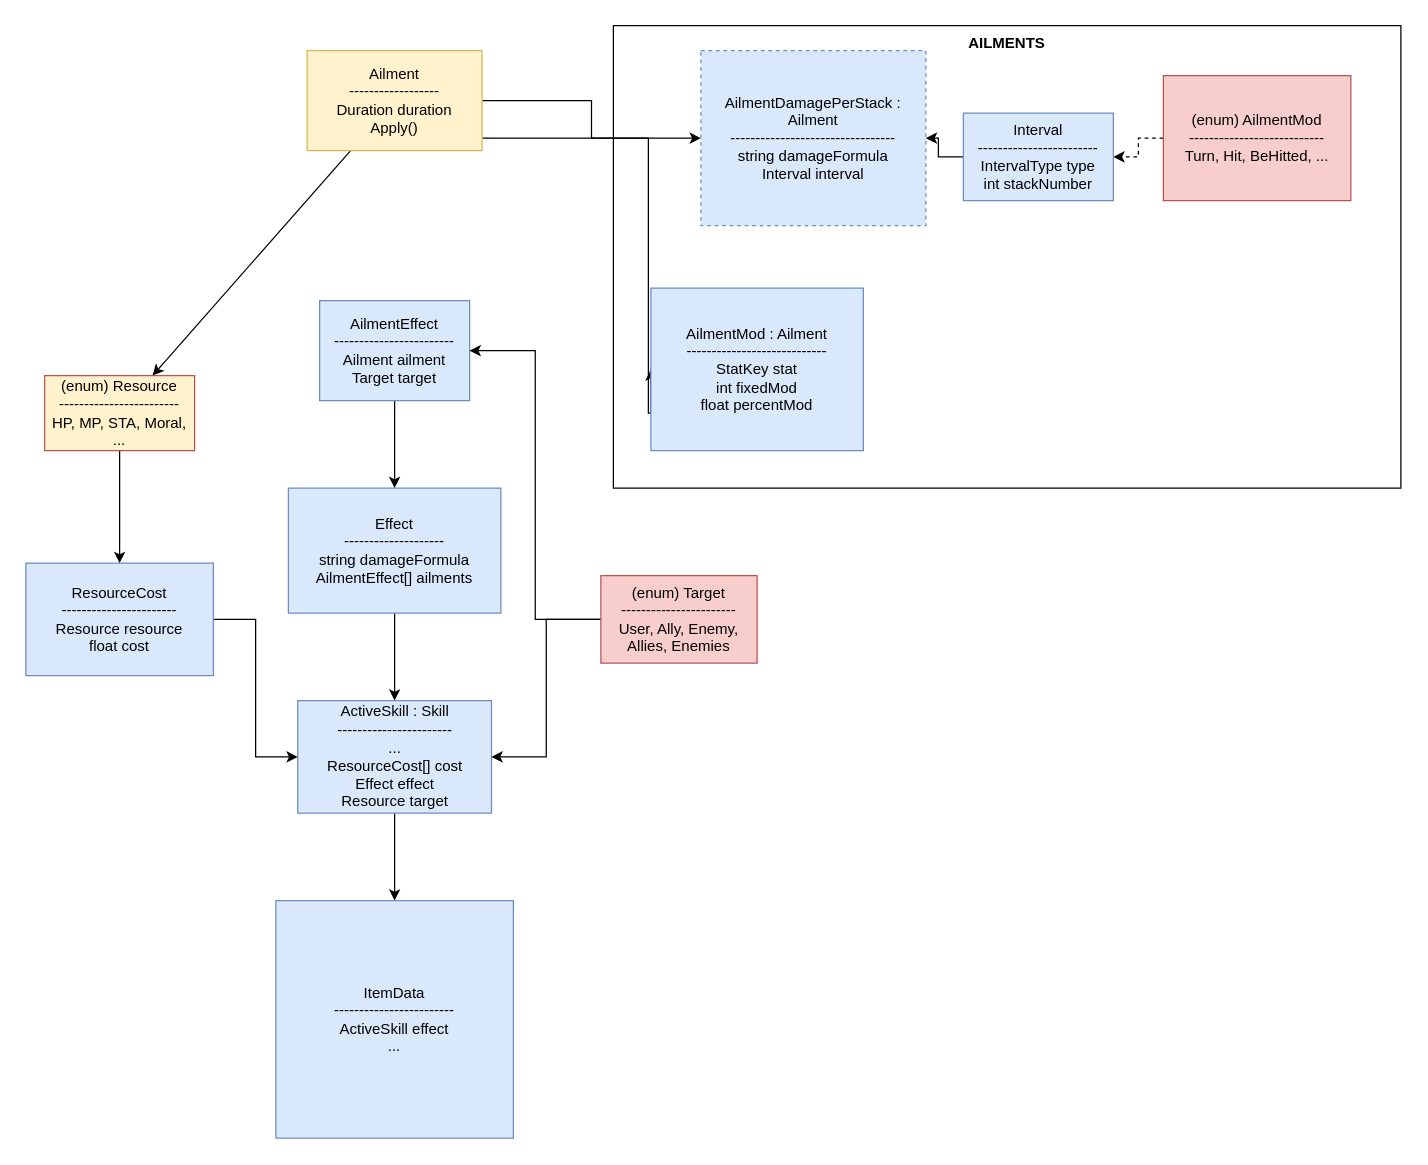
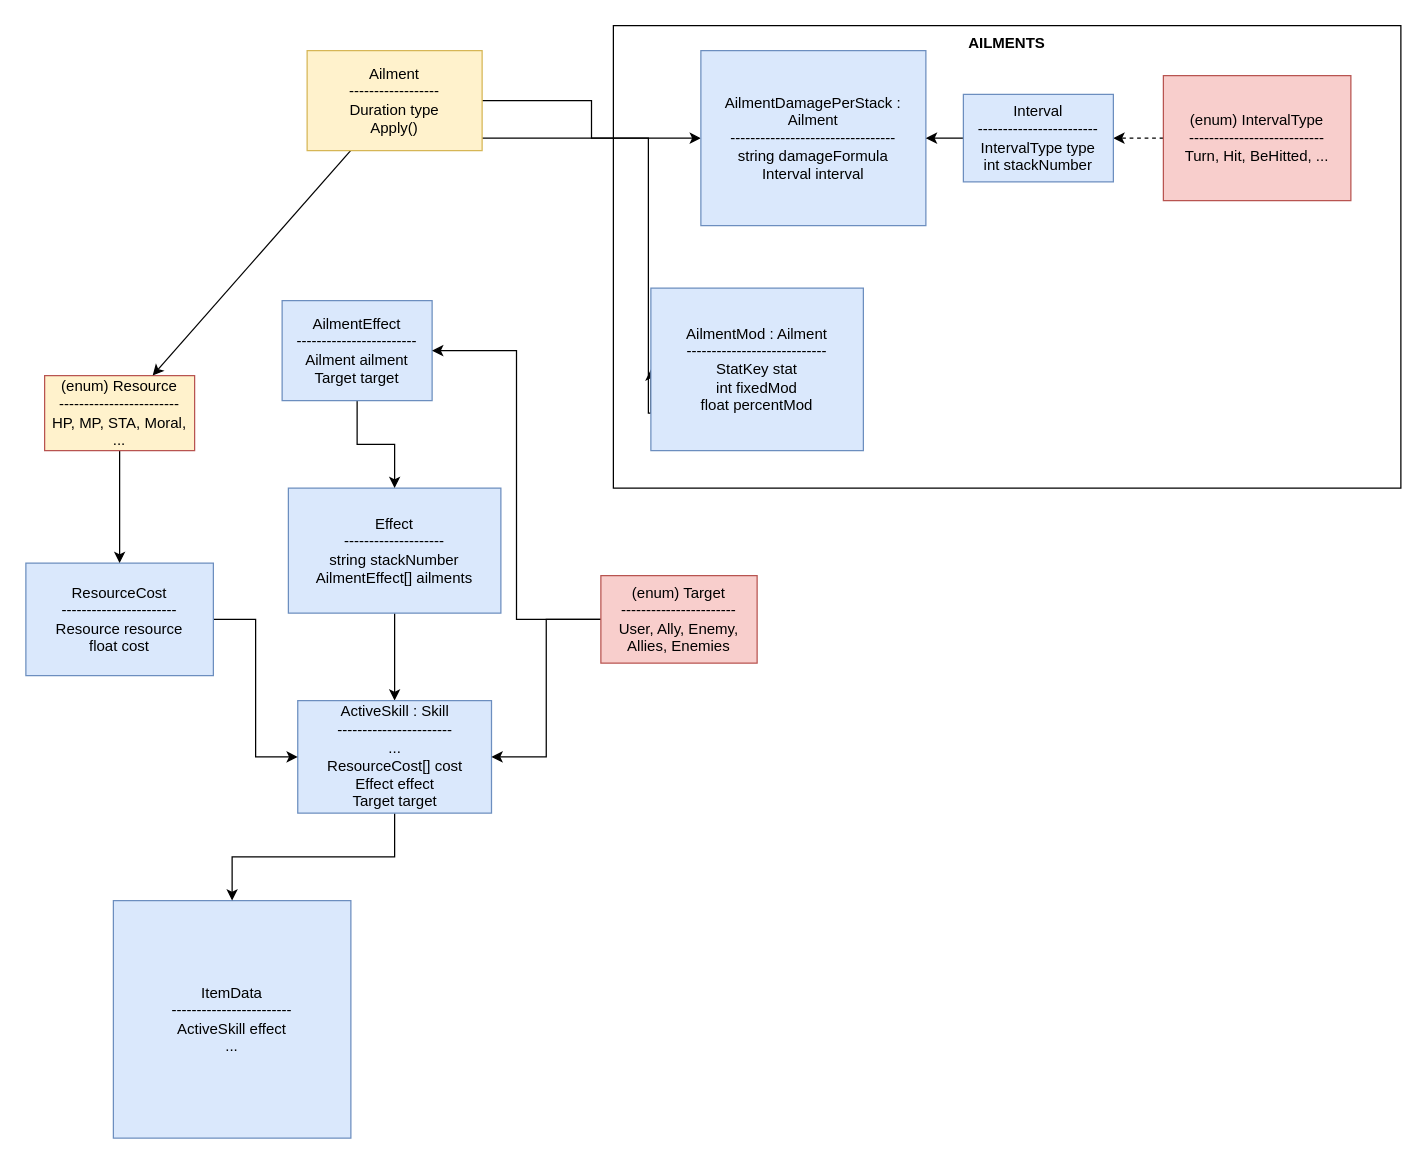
(394, 101) -> (394, 101)
(813, 138) -> (813, 138)
(1257, 138) -> (1257, 138)
(1038, 157) -> (1038, 138)
(394, 351) -> (357, 351)
(394, 551) -> (394, 551)
(395, 757) -> (395, 757)
(394, 1019) -> (232, 1019)
